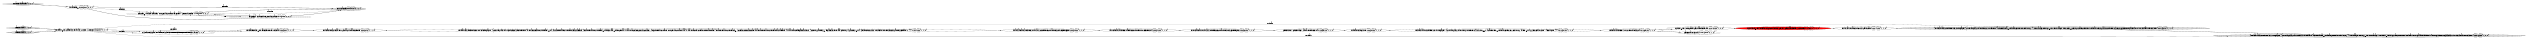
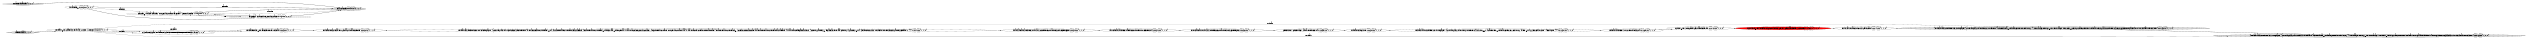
(51, 6) -> (188, 3)
(23, 28) -> none
(1699, 33) -> none
